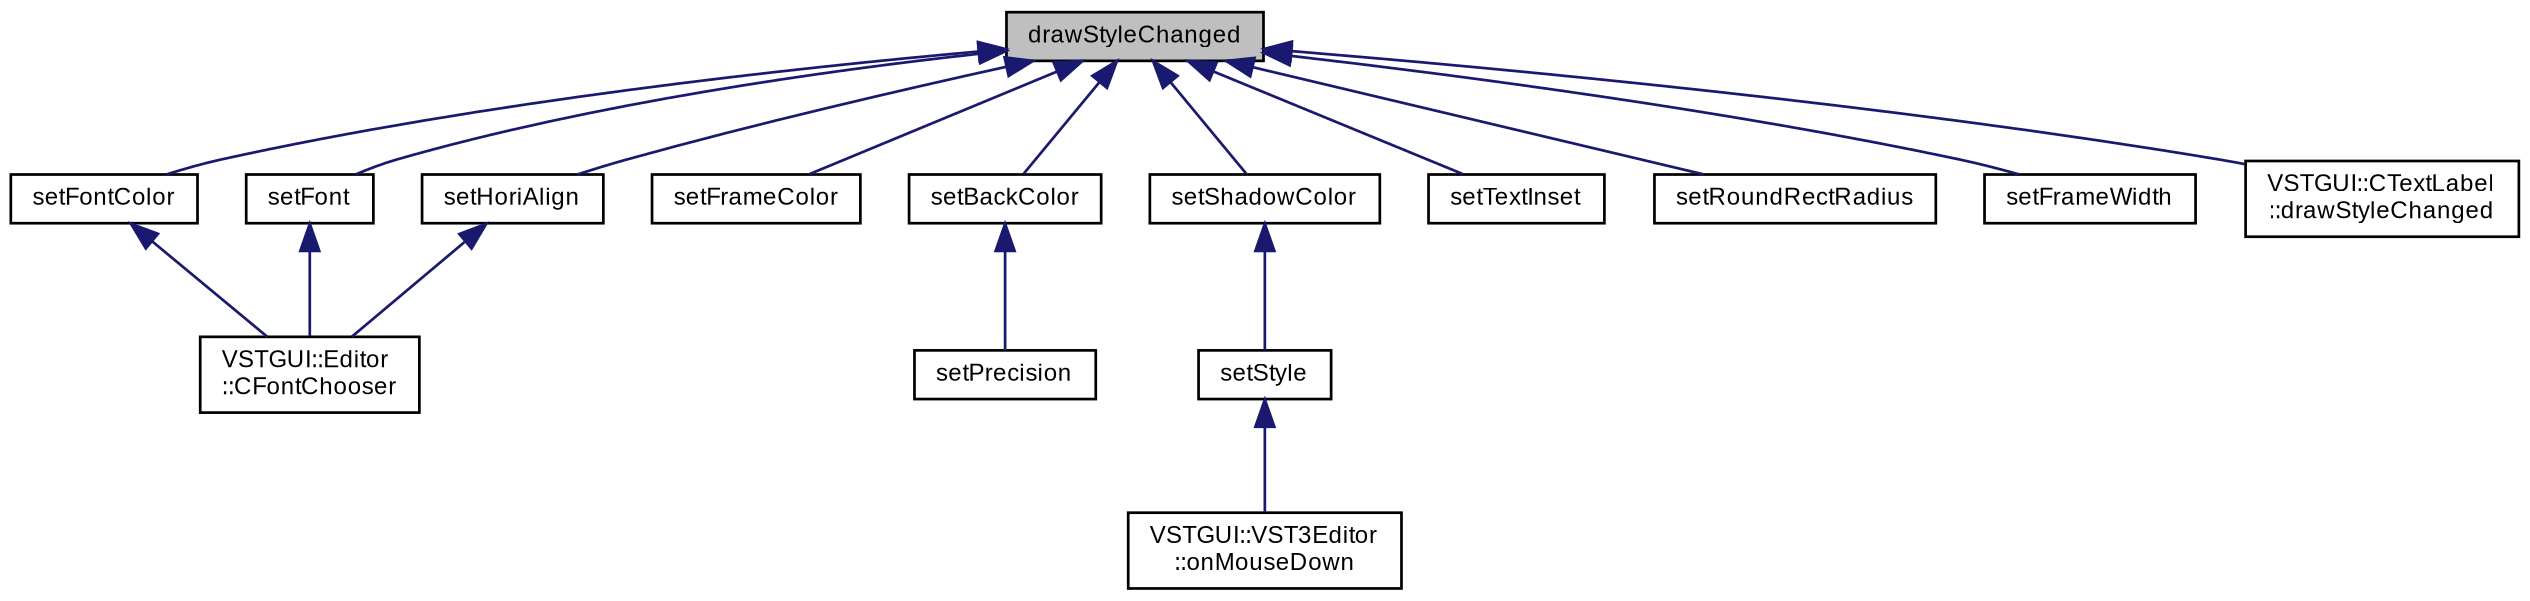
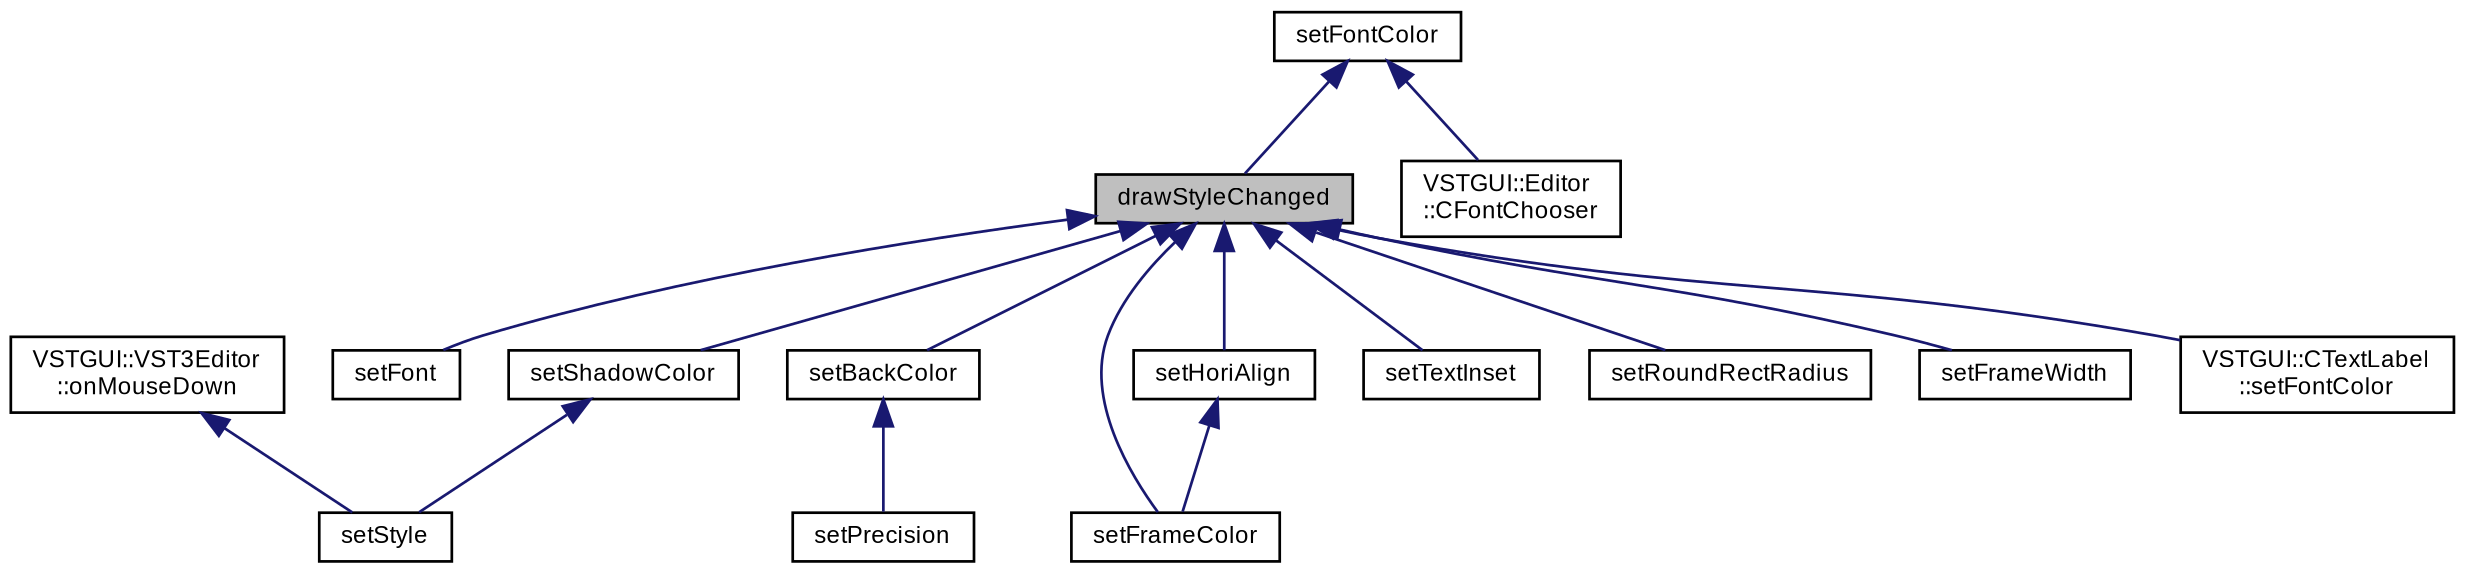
(570, 98) -> (1287, 128)
(2382, 199) -> (2317, 375)
(408, 289) -> (1196, 468)
(310, 294) -> none
(1265, 470) -> (288, 470)
